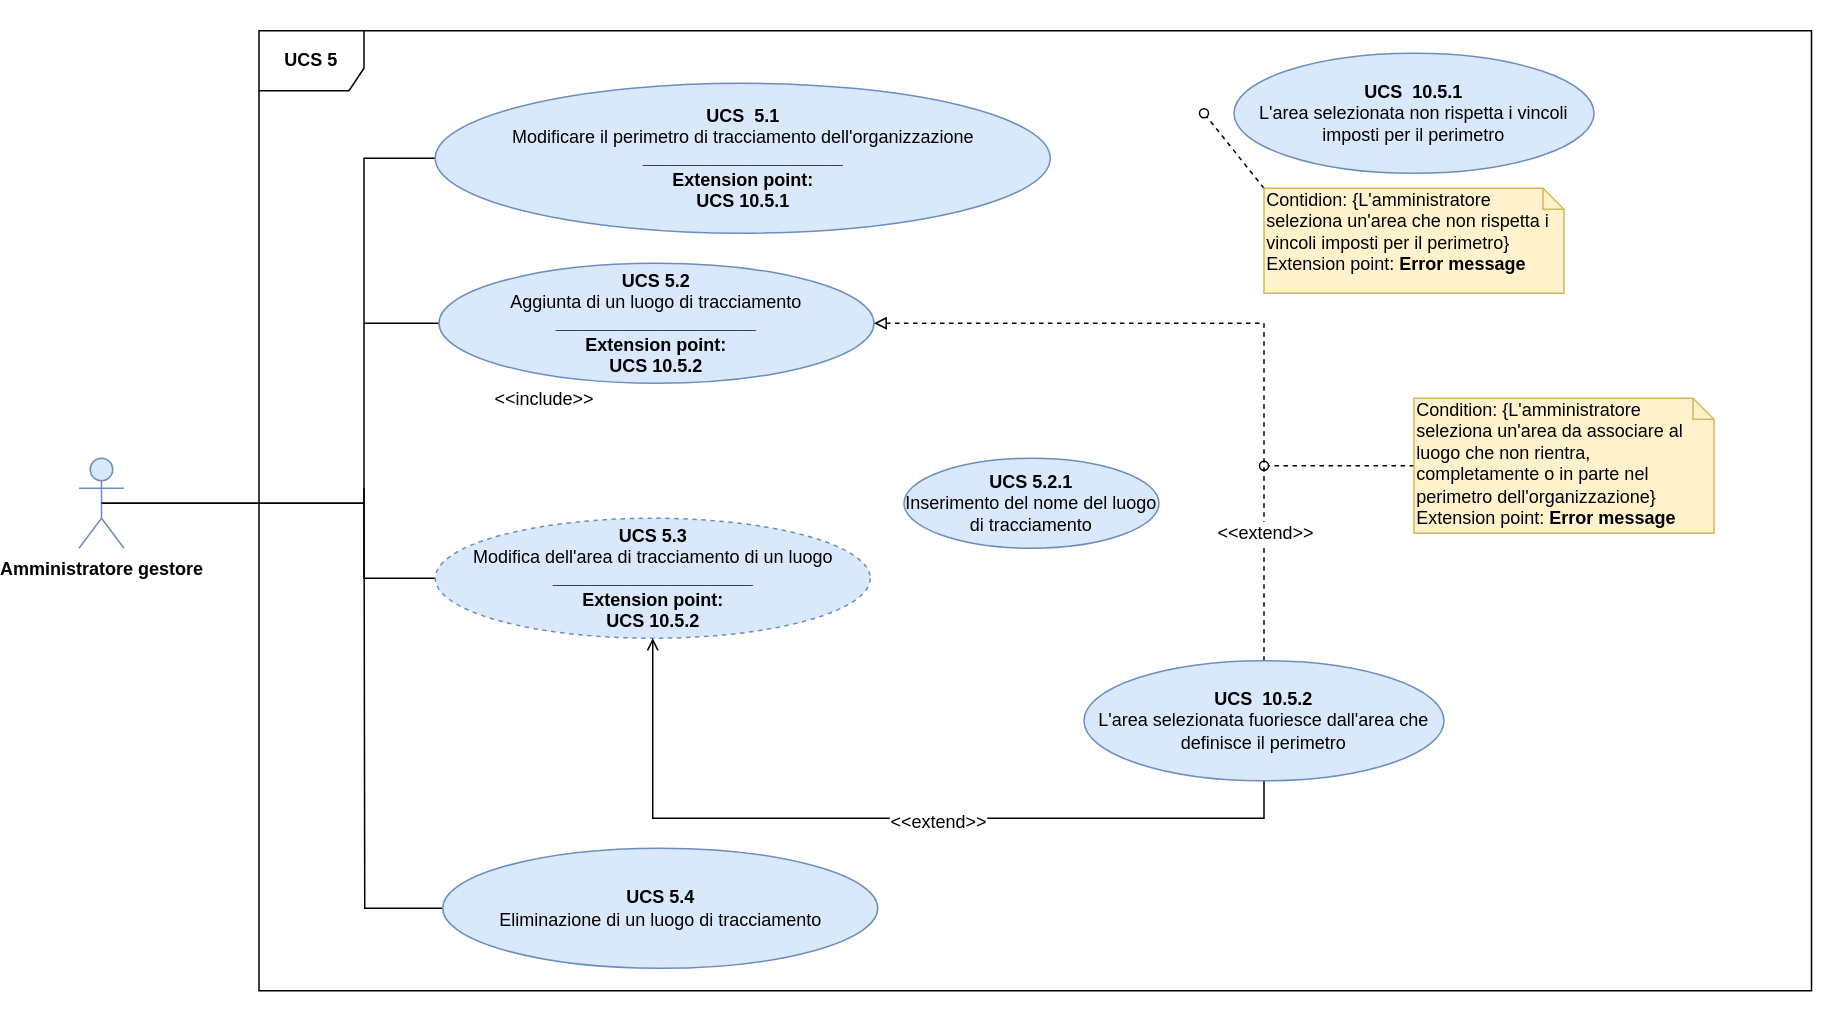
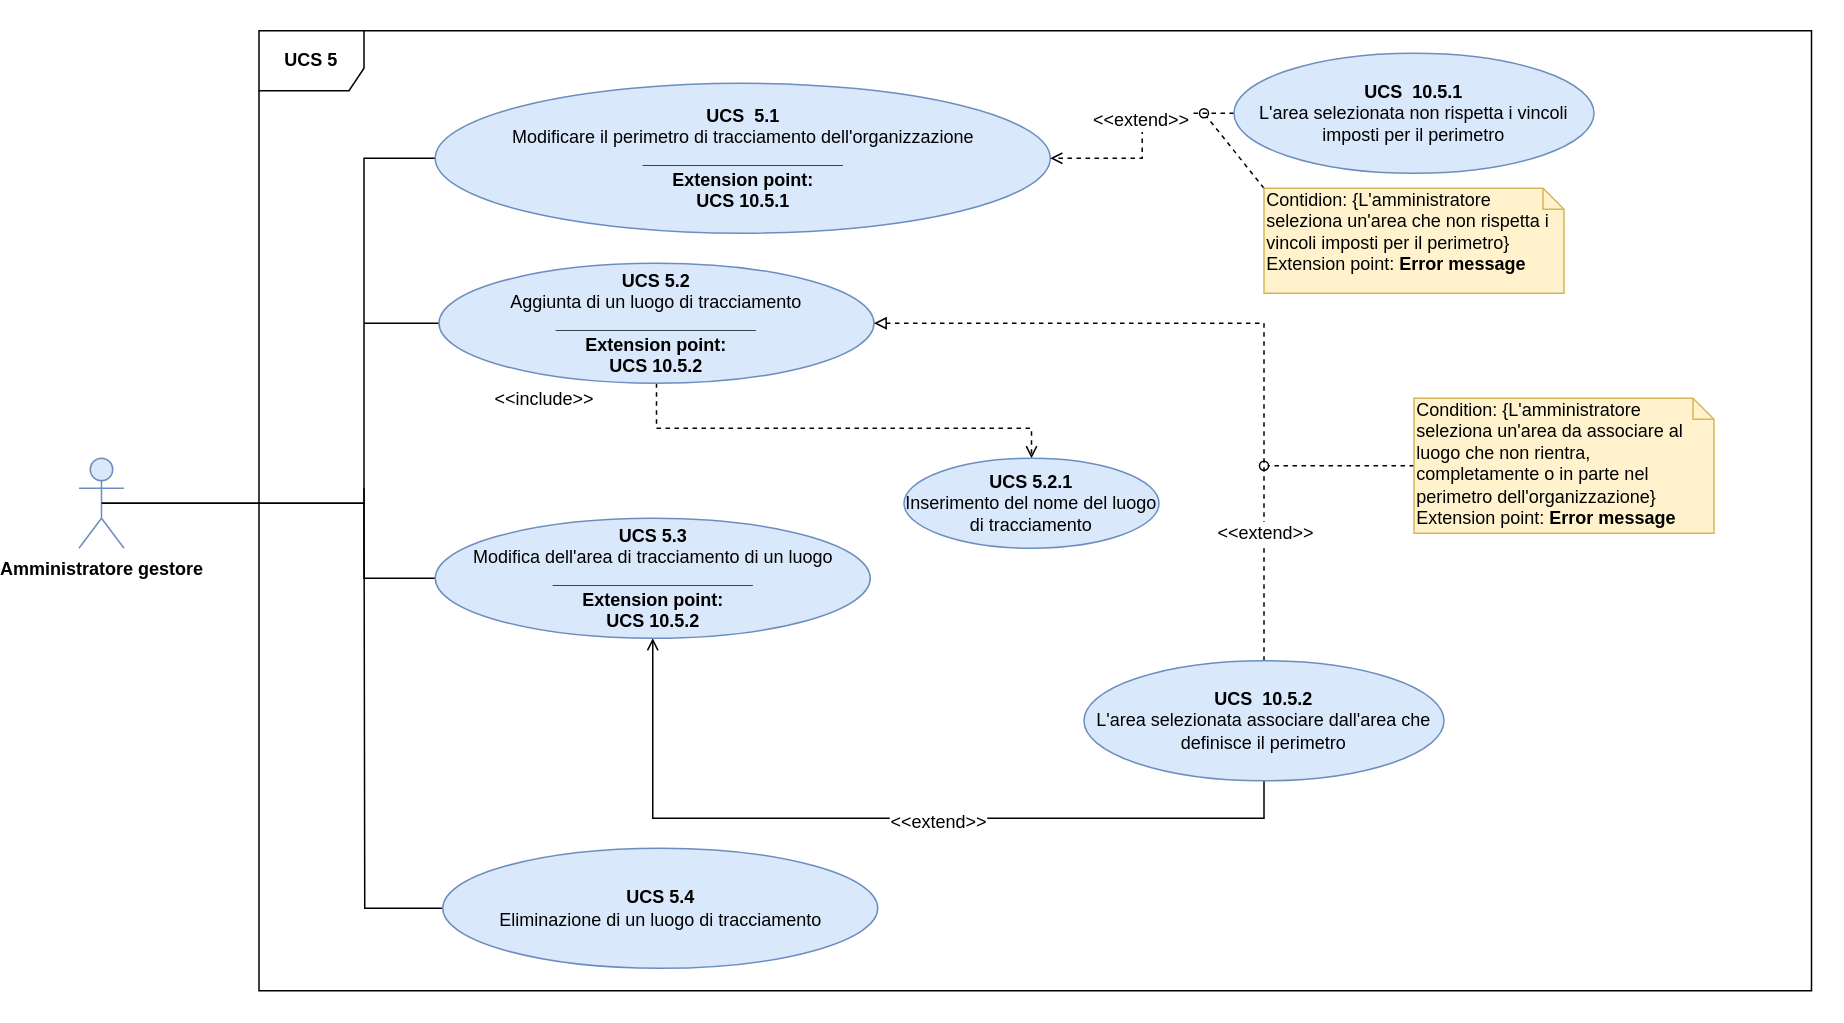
none -> (1120, 158)
none -> (834, 428)
(653, 578) -> (653, 578)
(1264, 721) -> (1264, 721)
